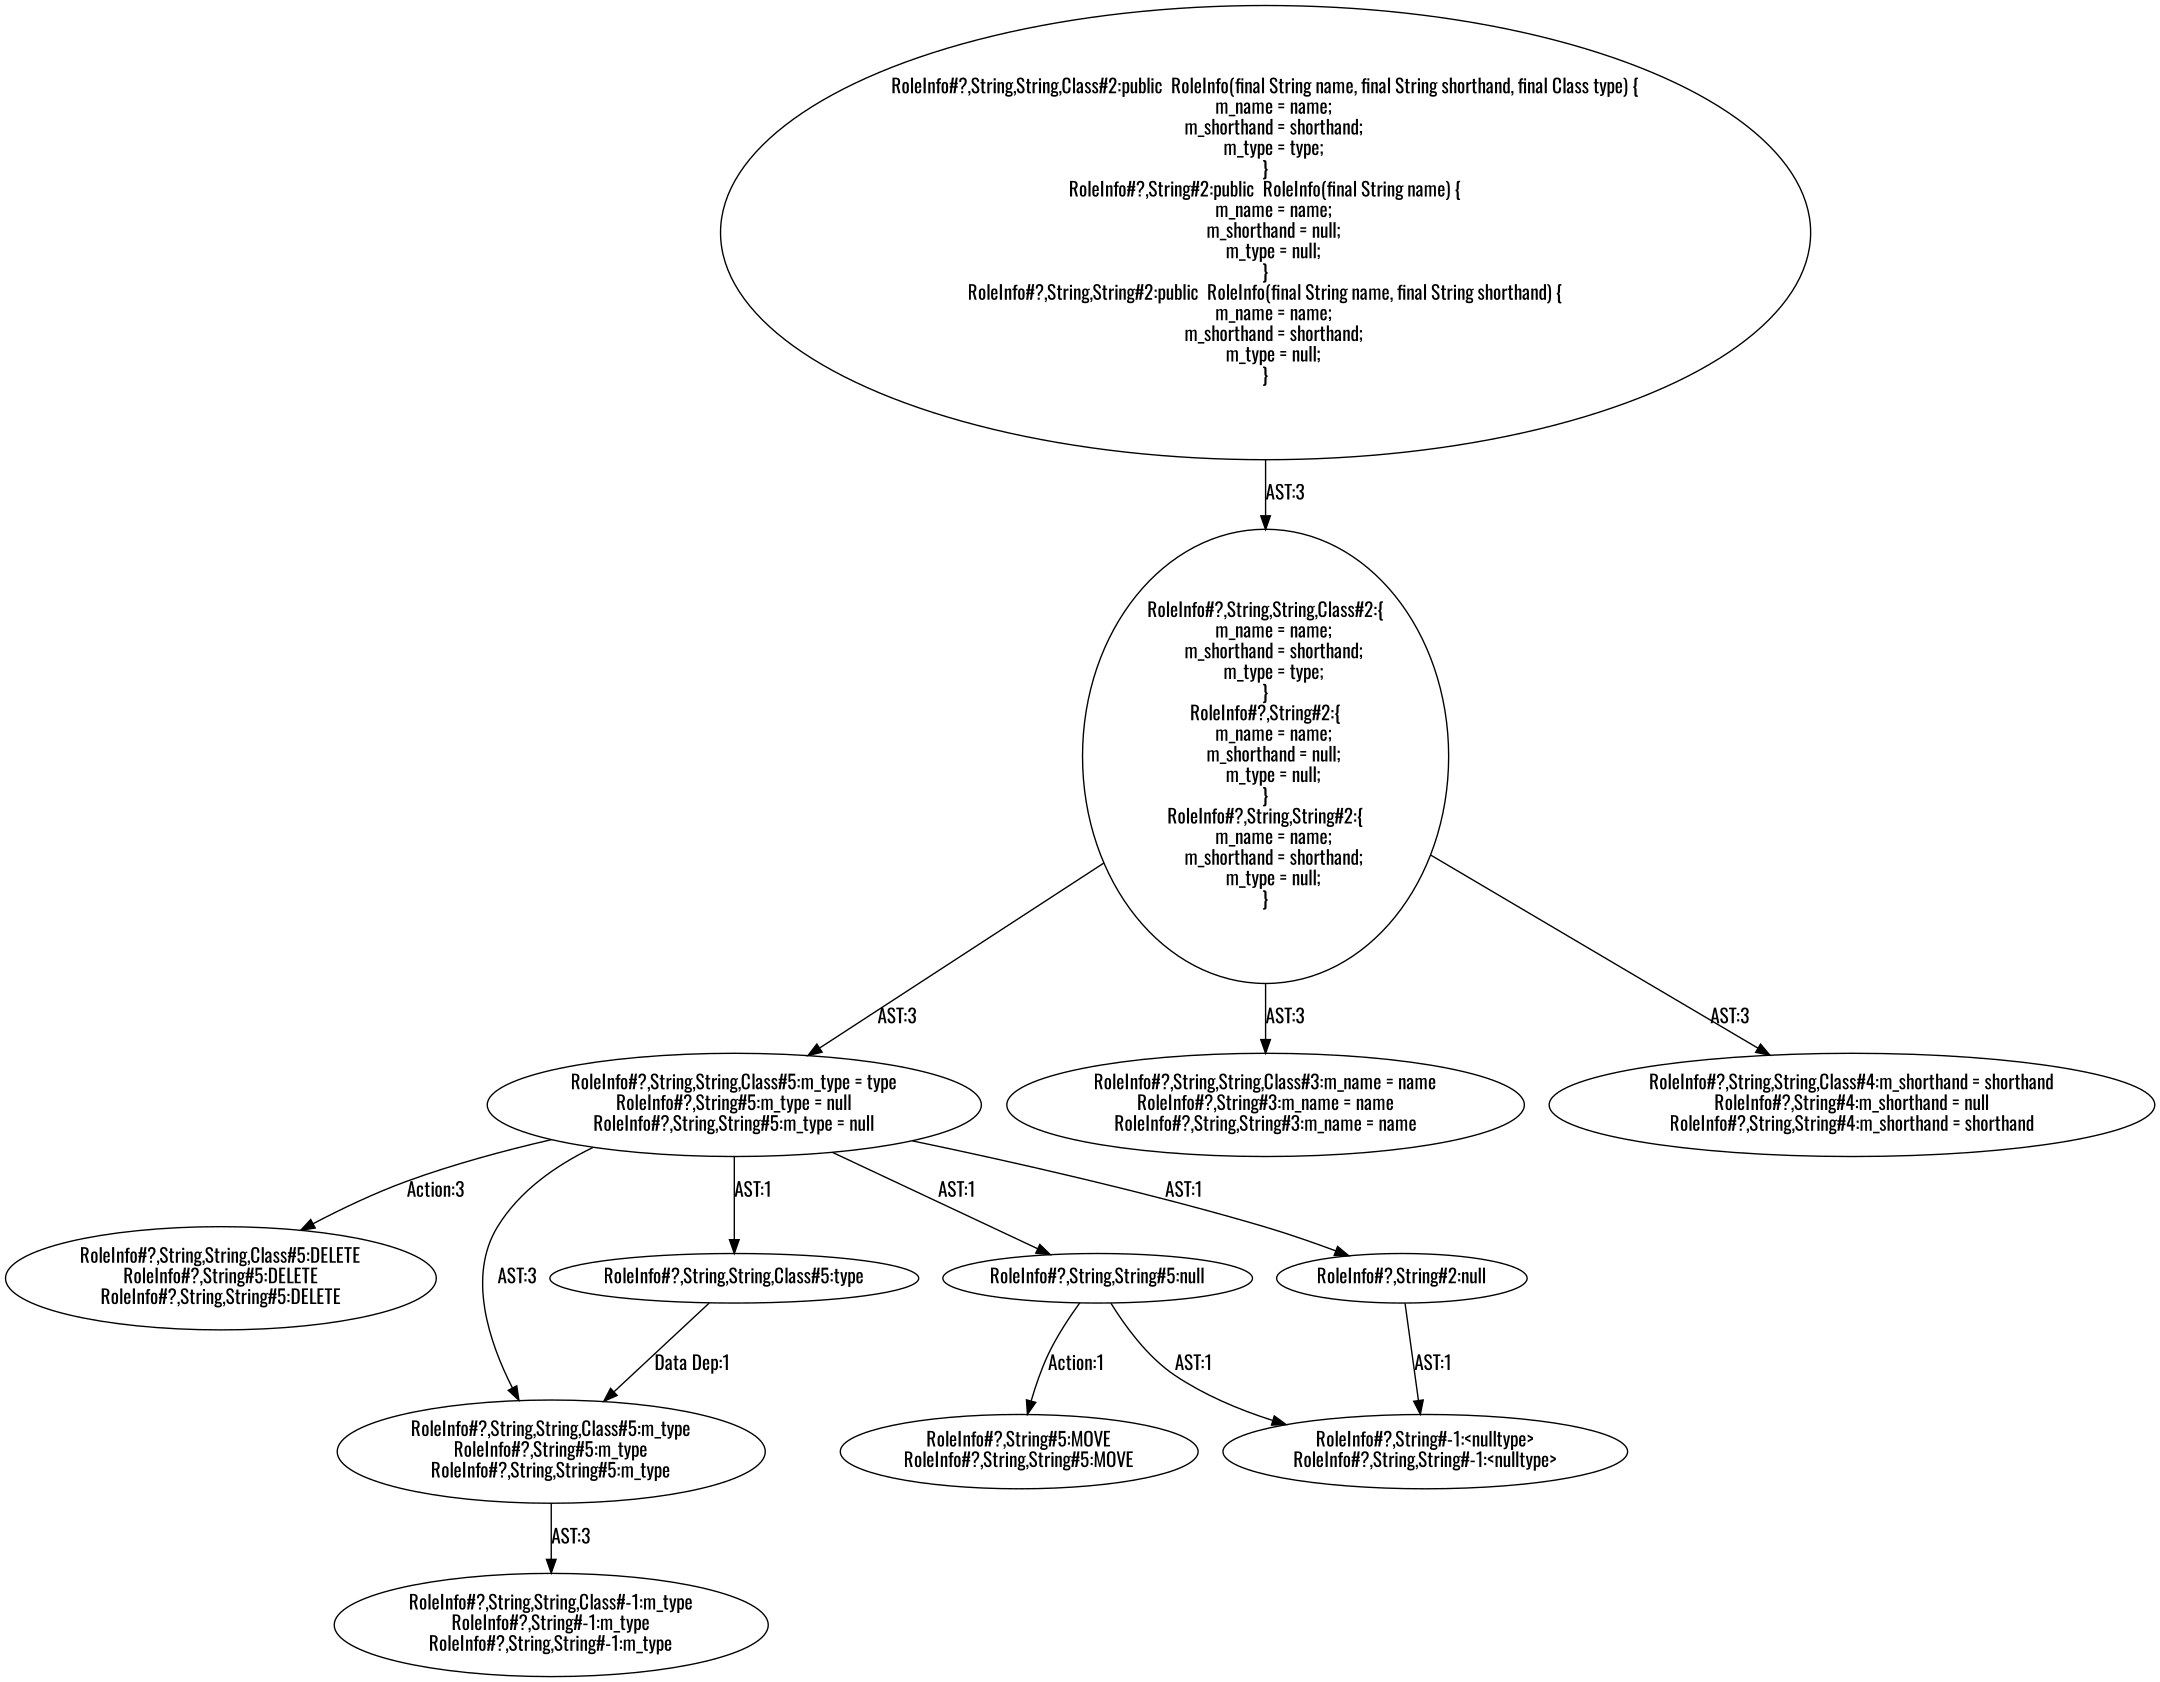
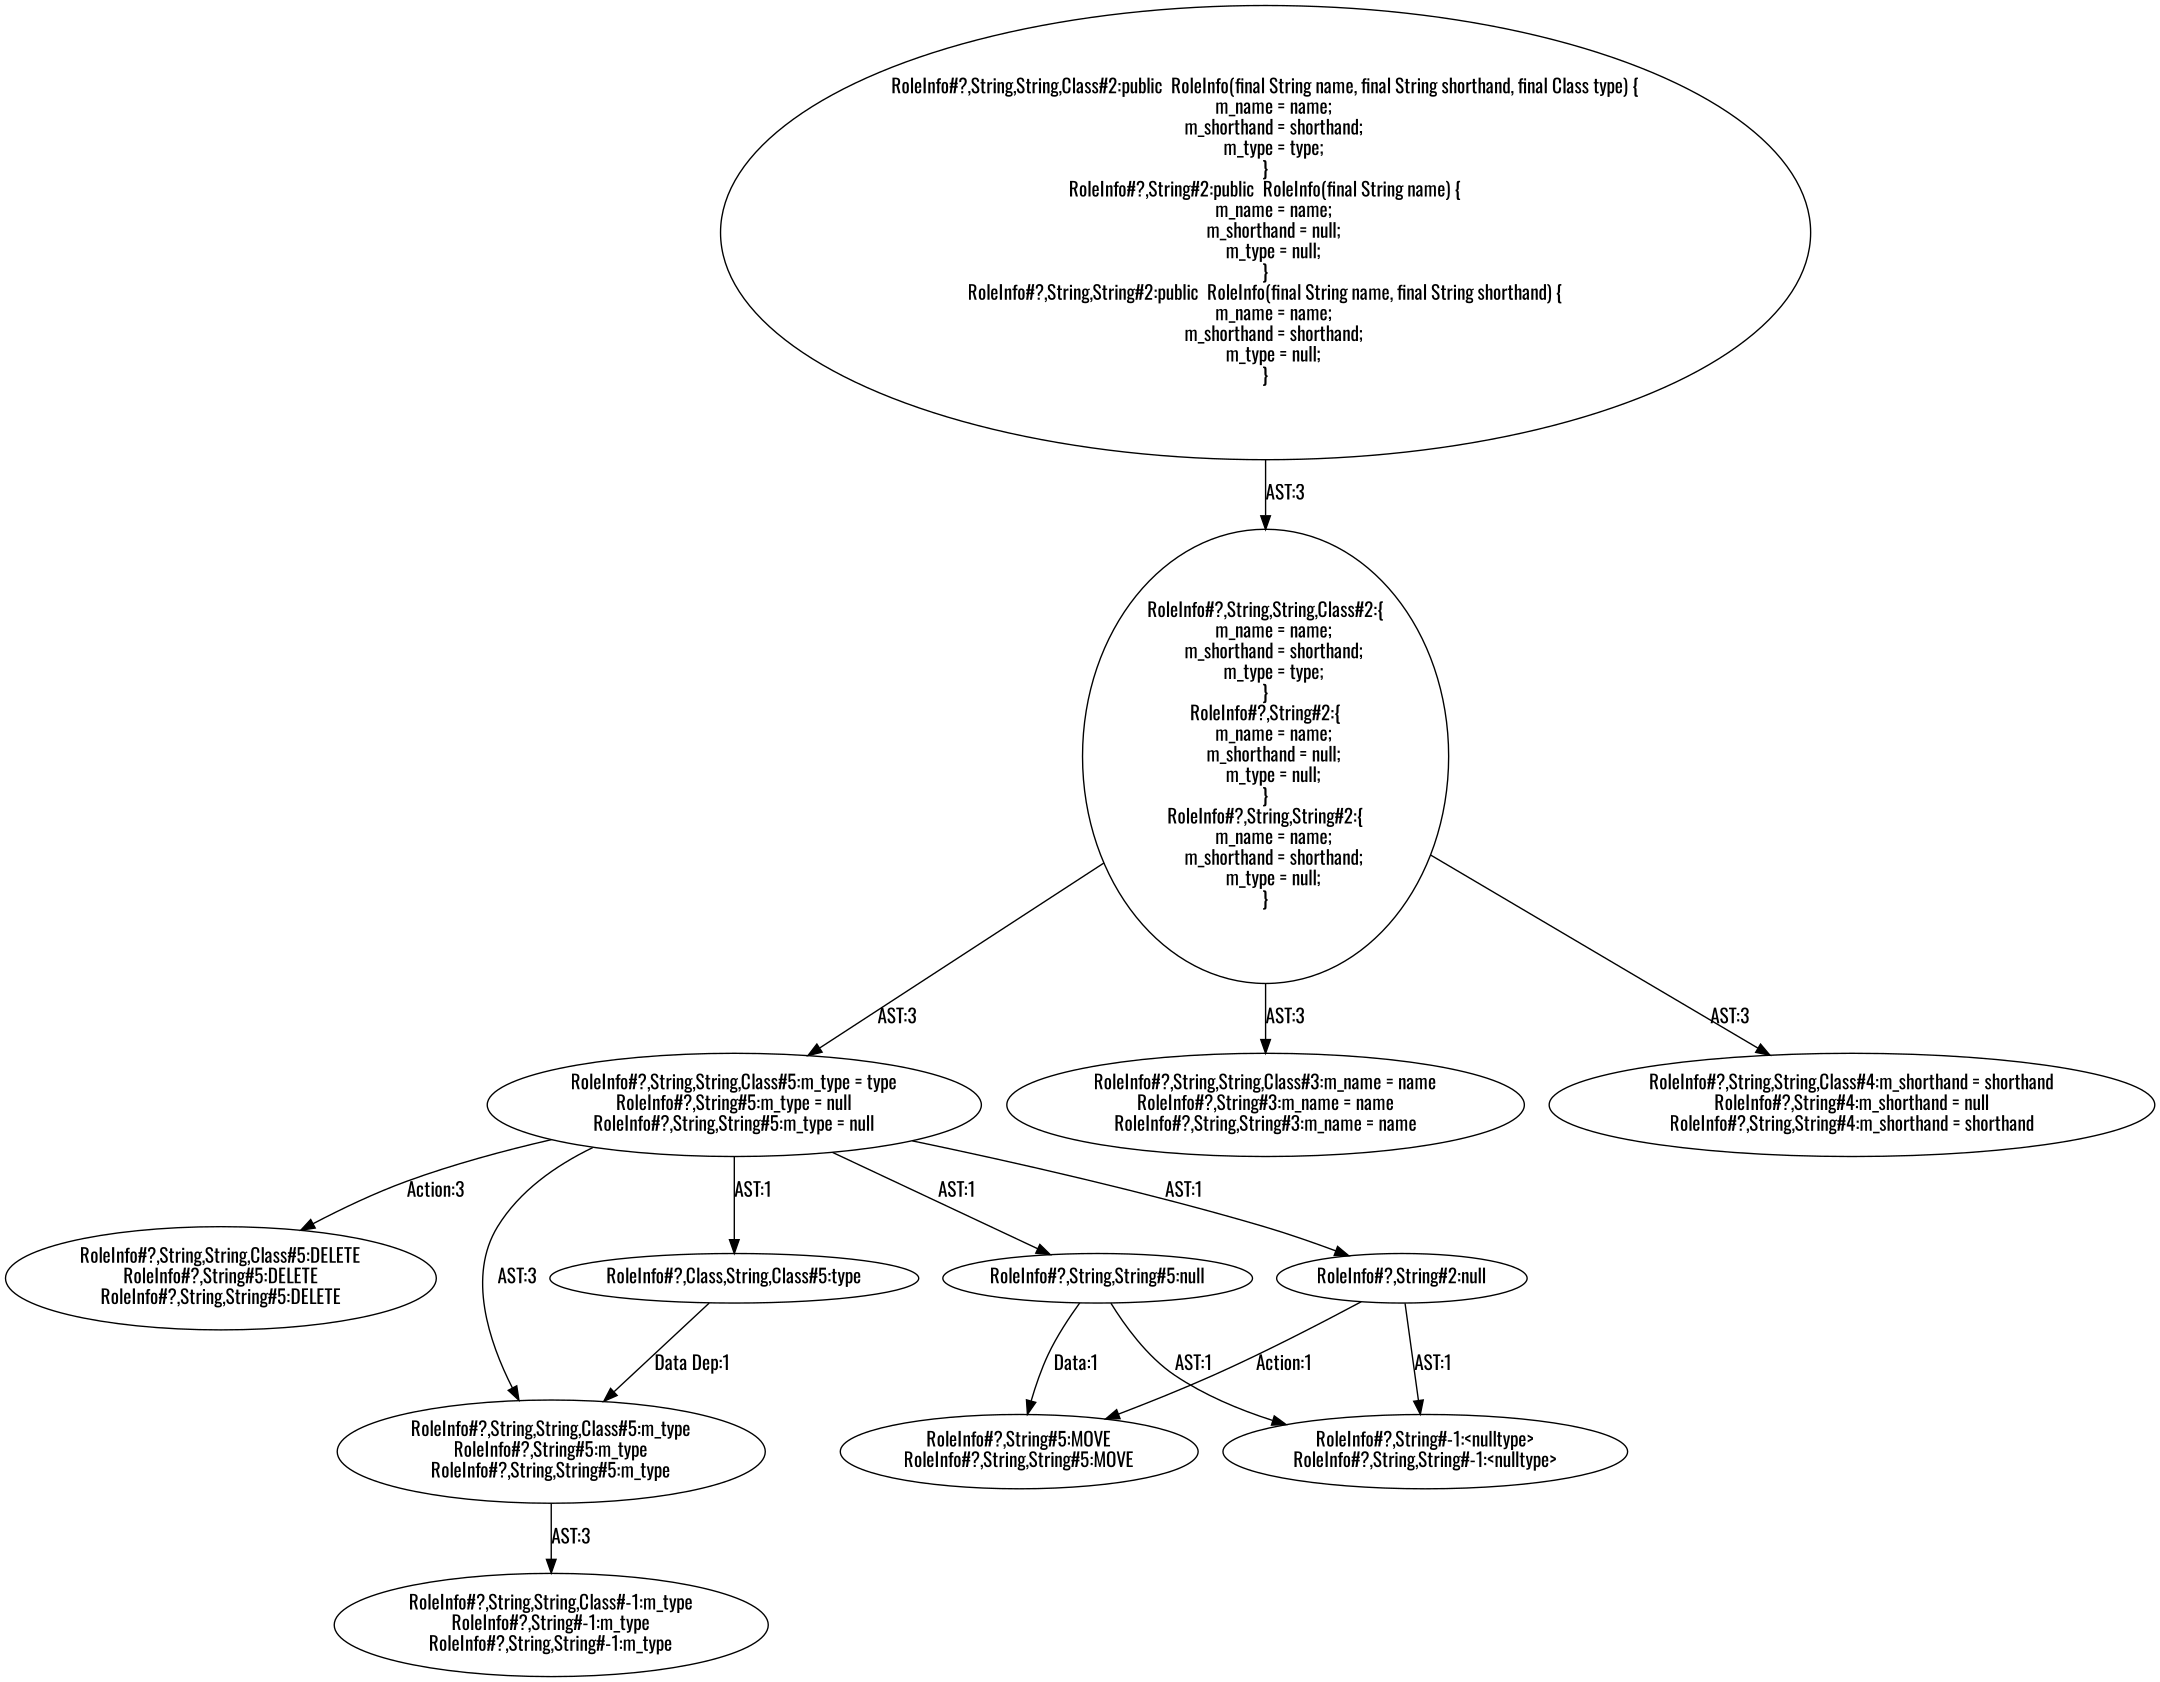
(734, 1278) -> (734, 1278)
none -> (1242, 1362)
(1076, 1365) -> (1076, 1365)
